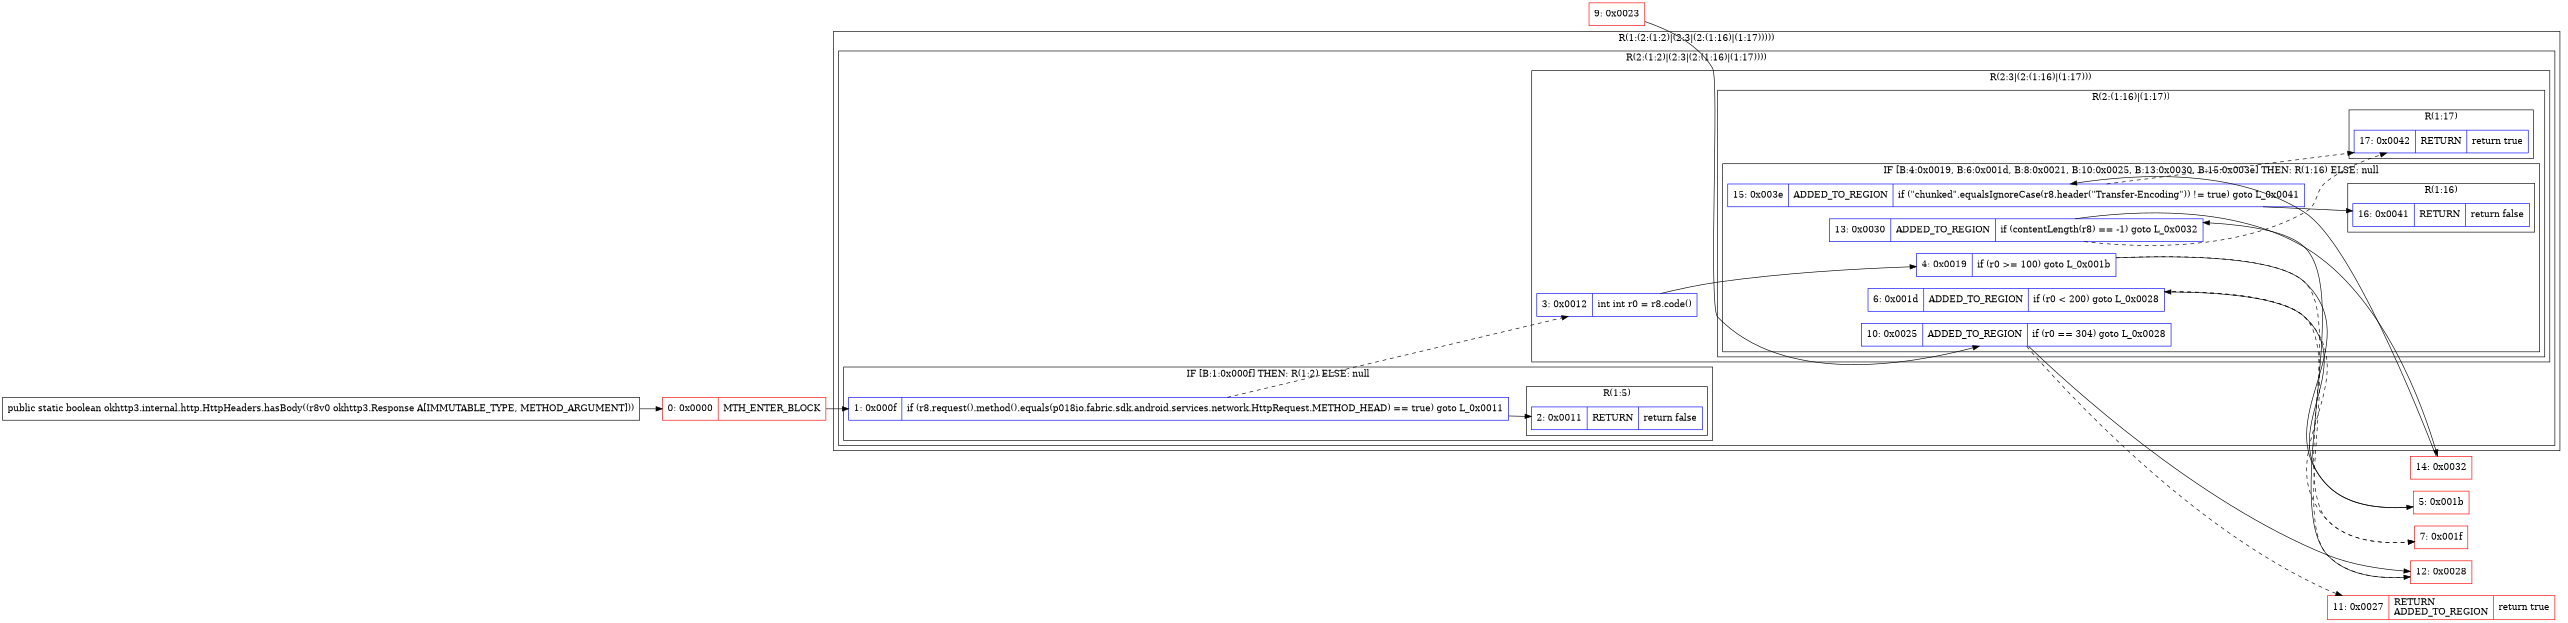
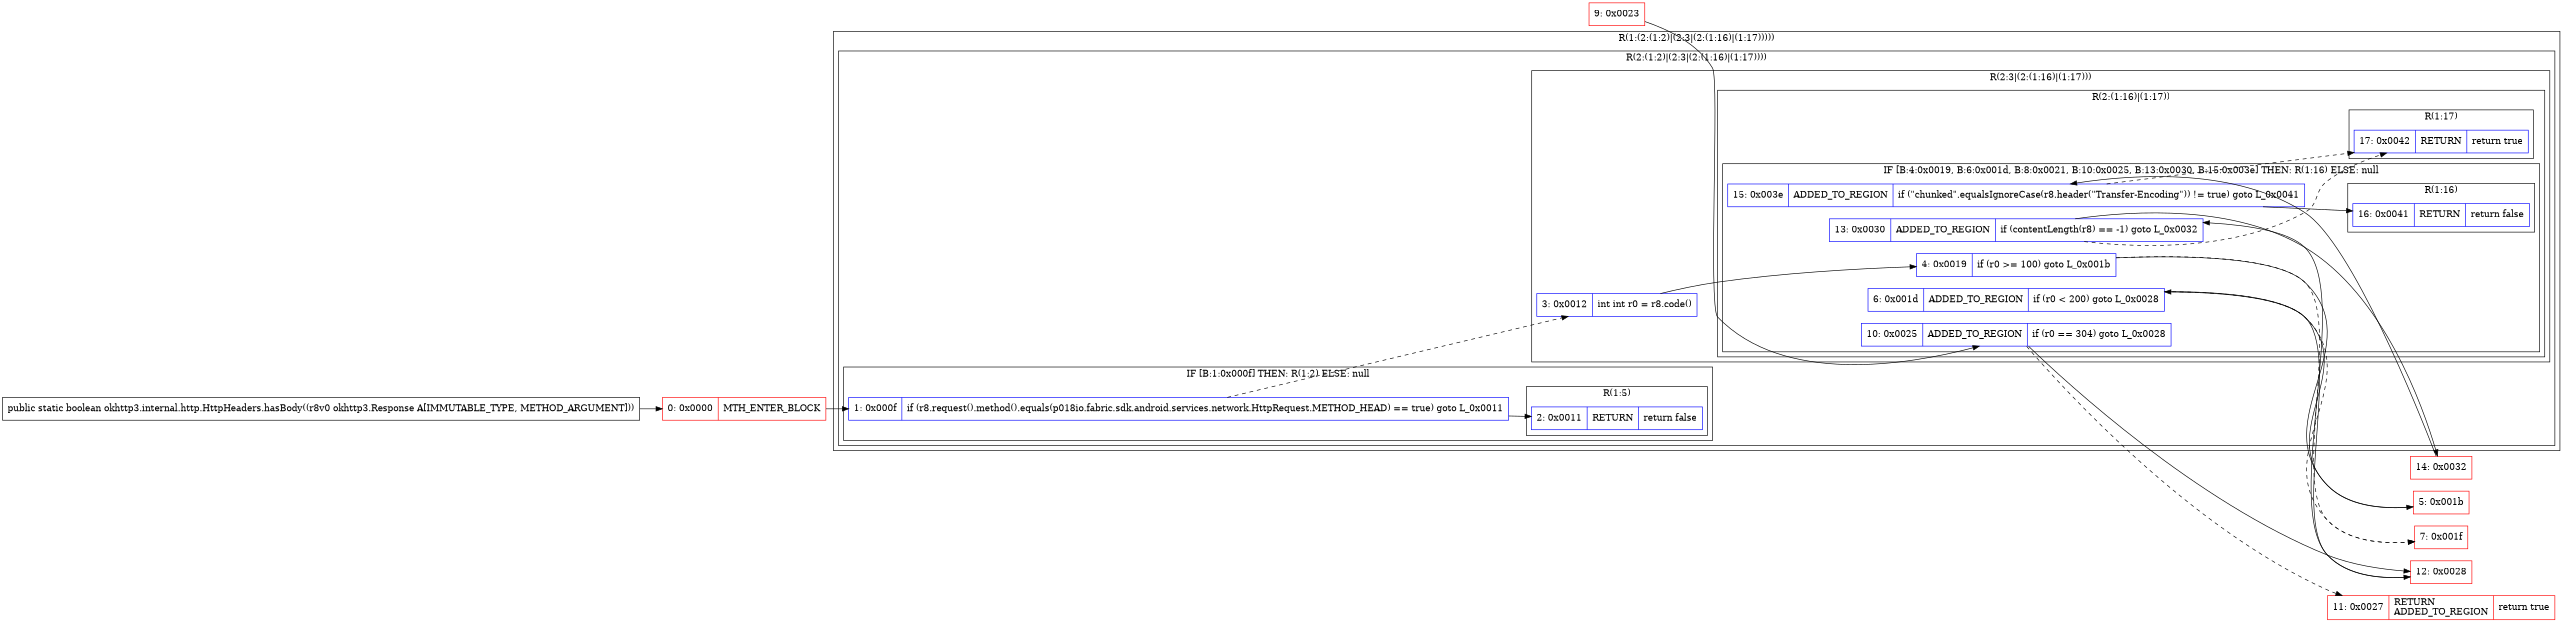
(2319, 405) -> (2319, 405)
